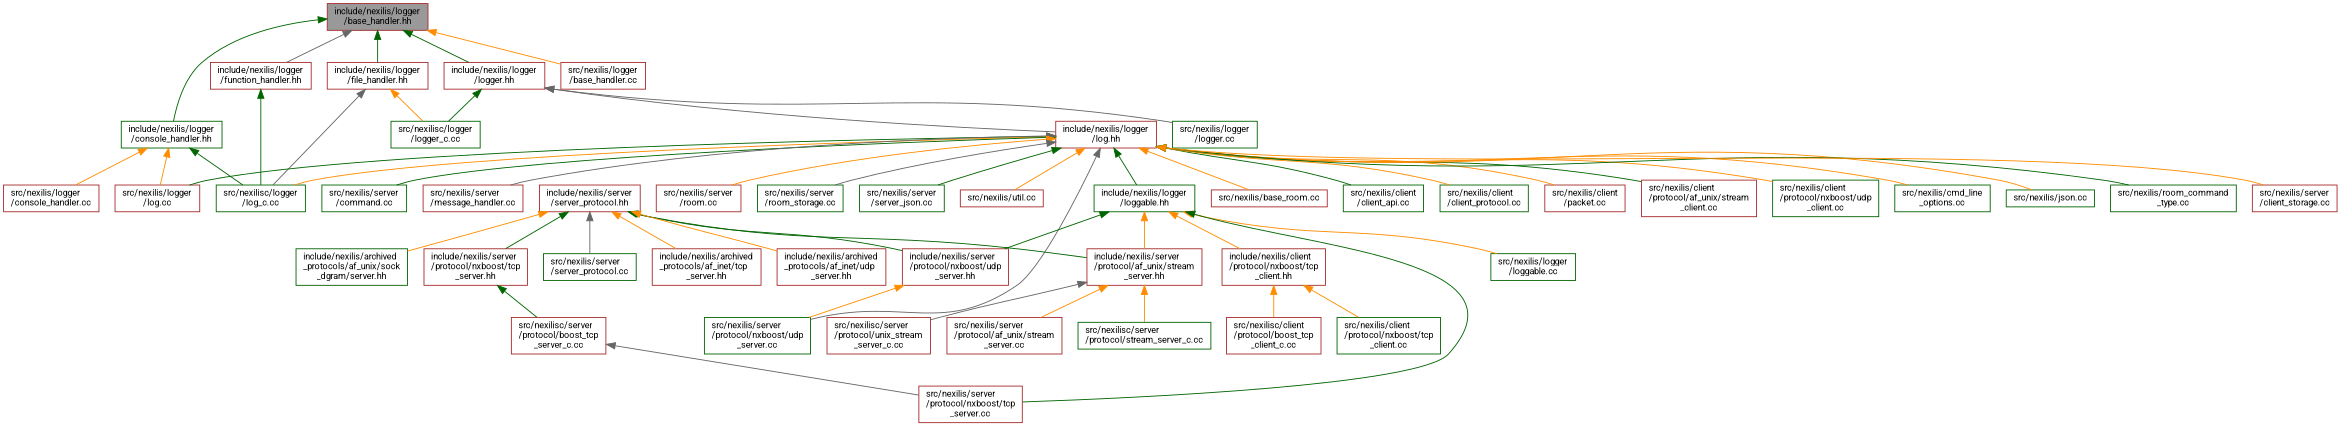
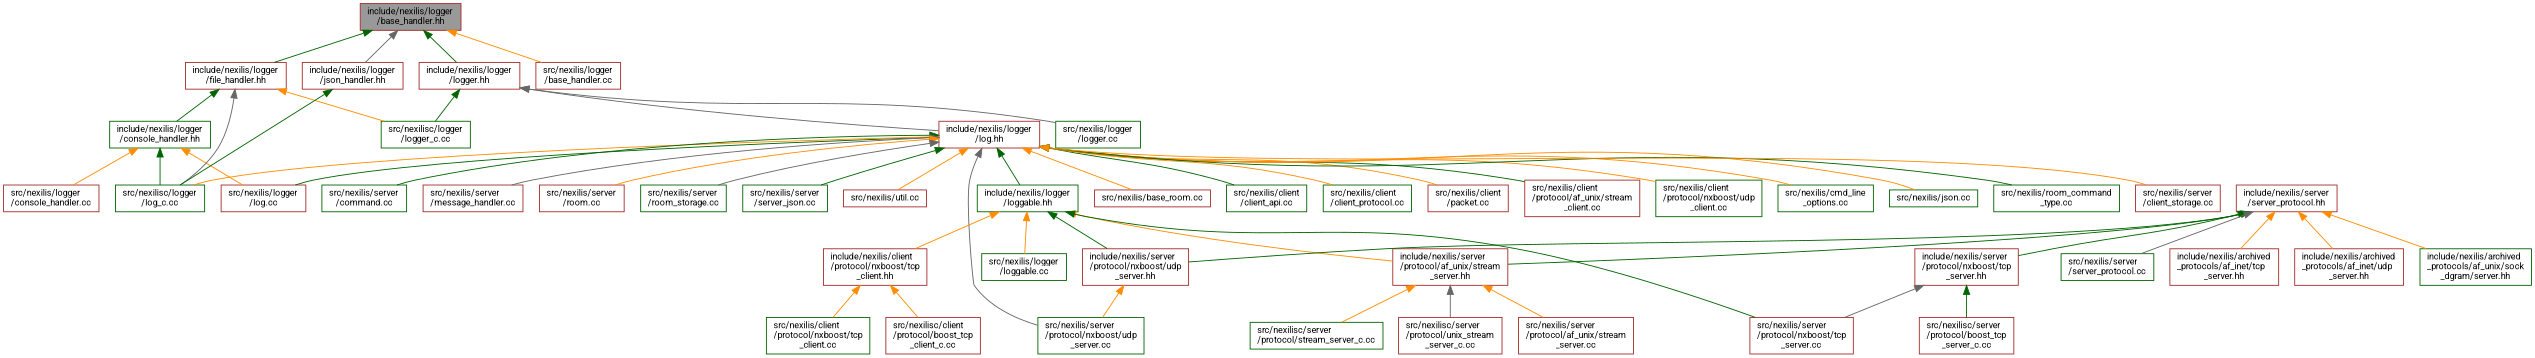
(226, 46) -> (194, 108)
(261, 76) -> (353, 76)
(767, 370) -> (1880, 303)
